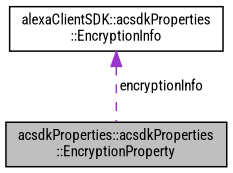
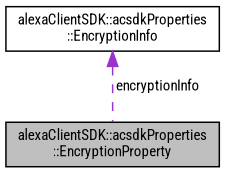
(116, 144) -> (113, 144)
